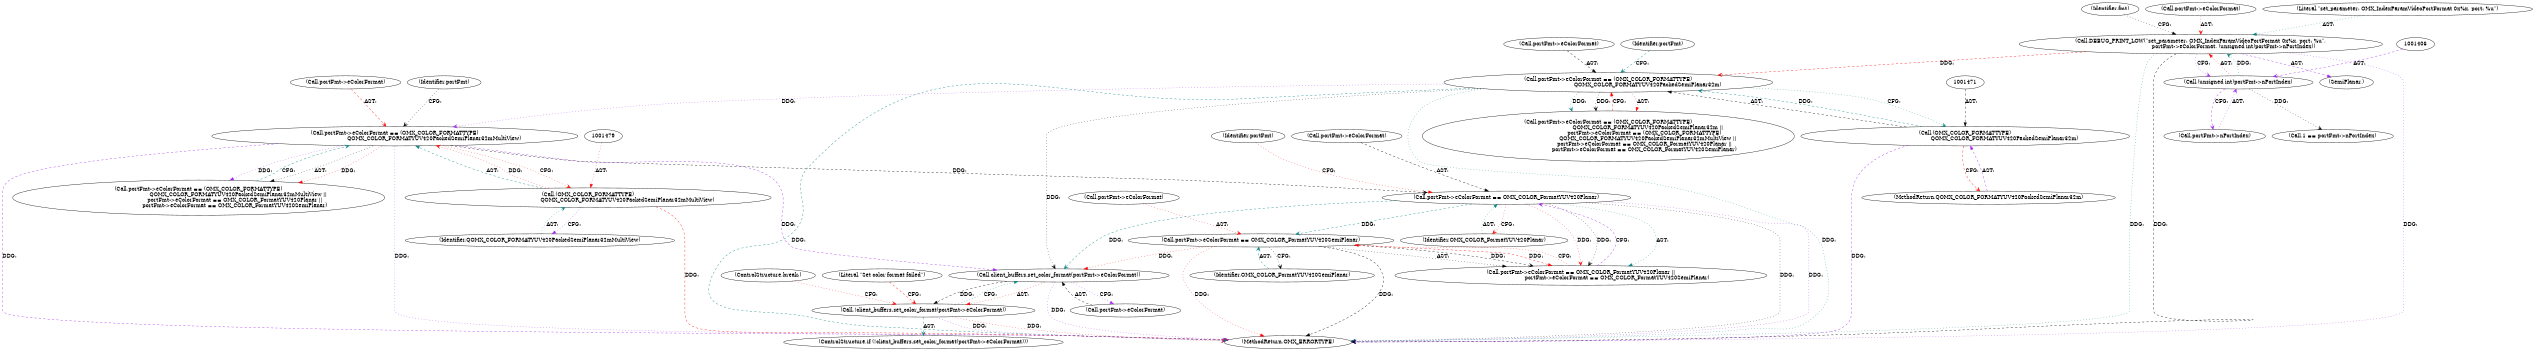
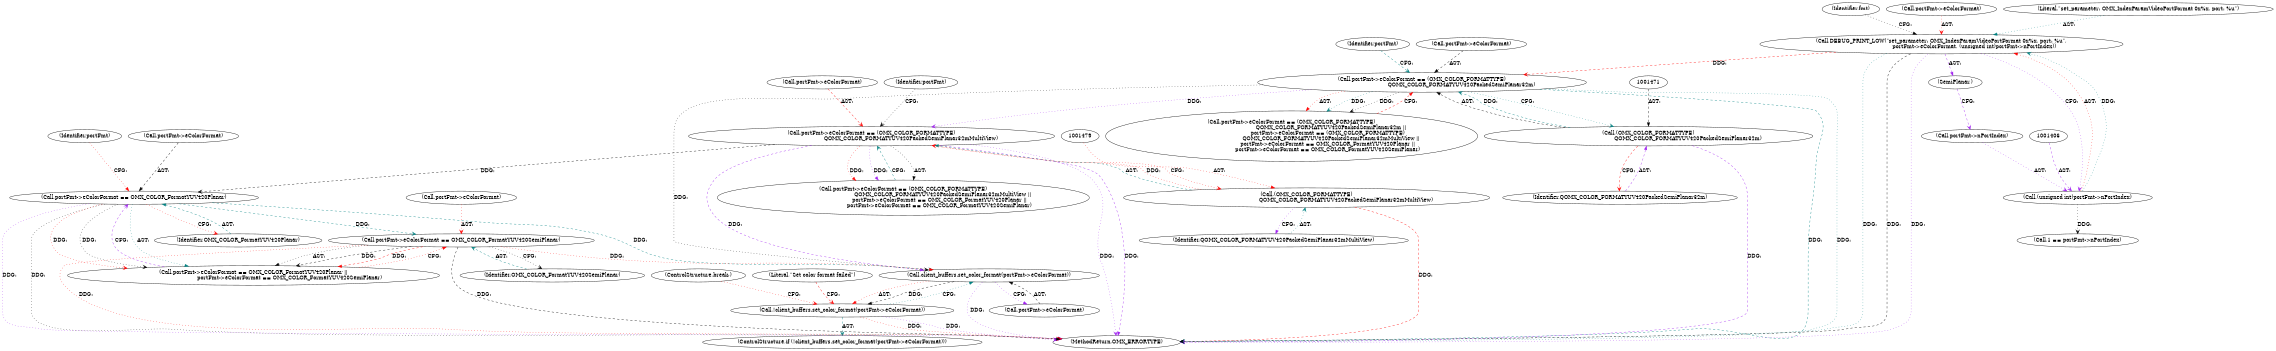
(2213, 105) -> (1963, 108)
(1989, 198) -> (1620, 198)
(1485, 219) -> (200, 216)
